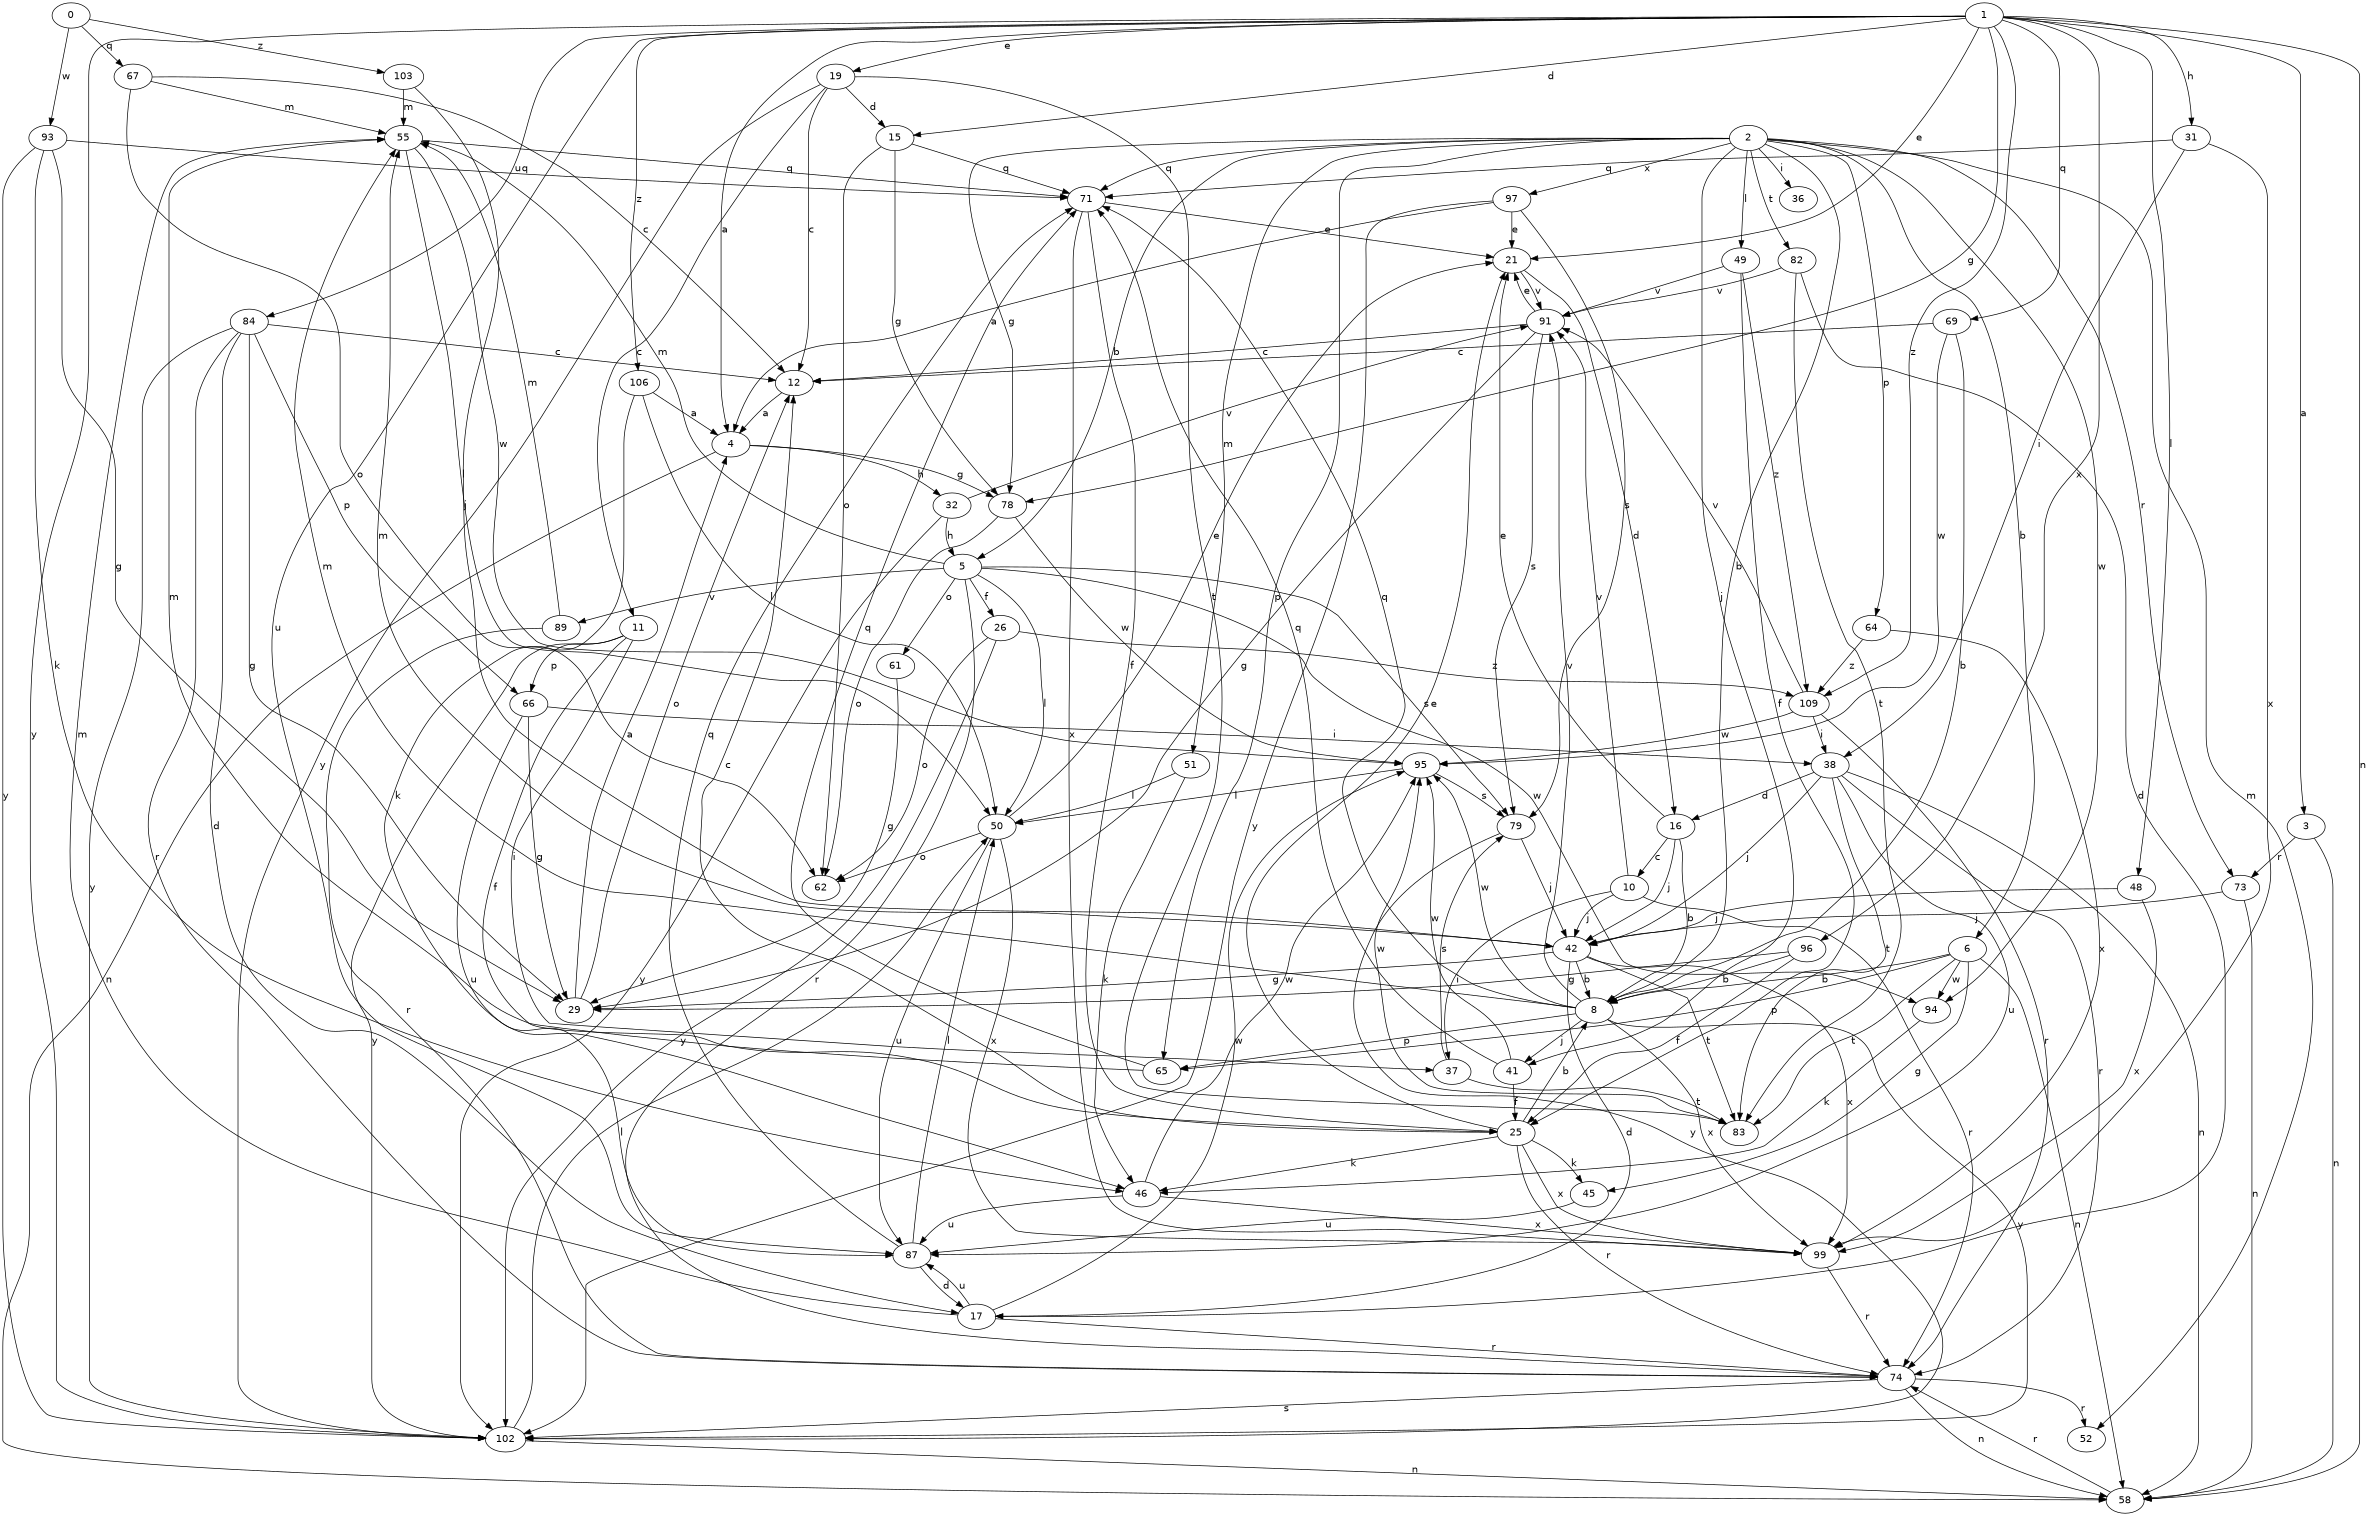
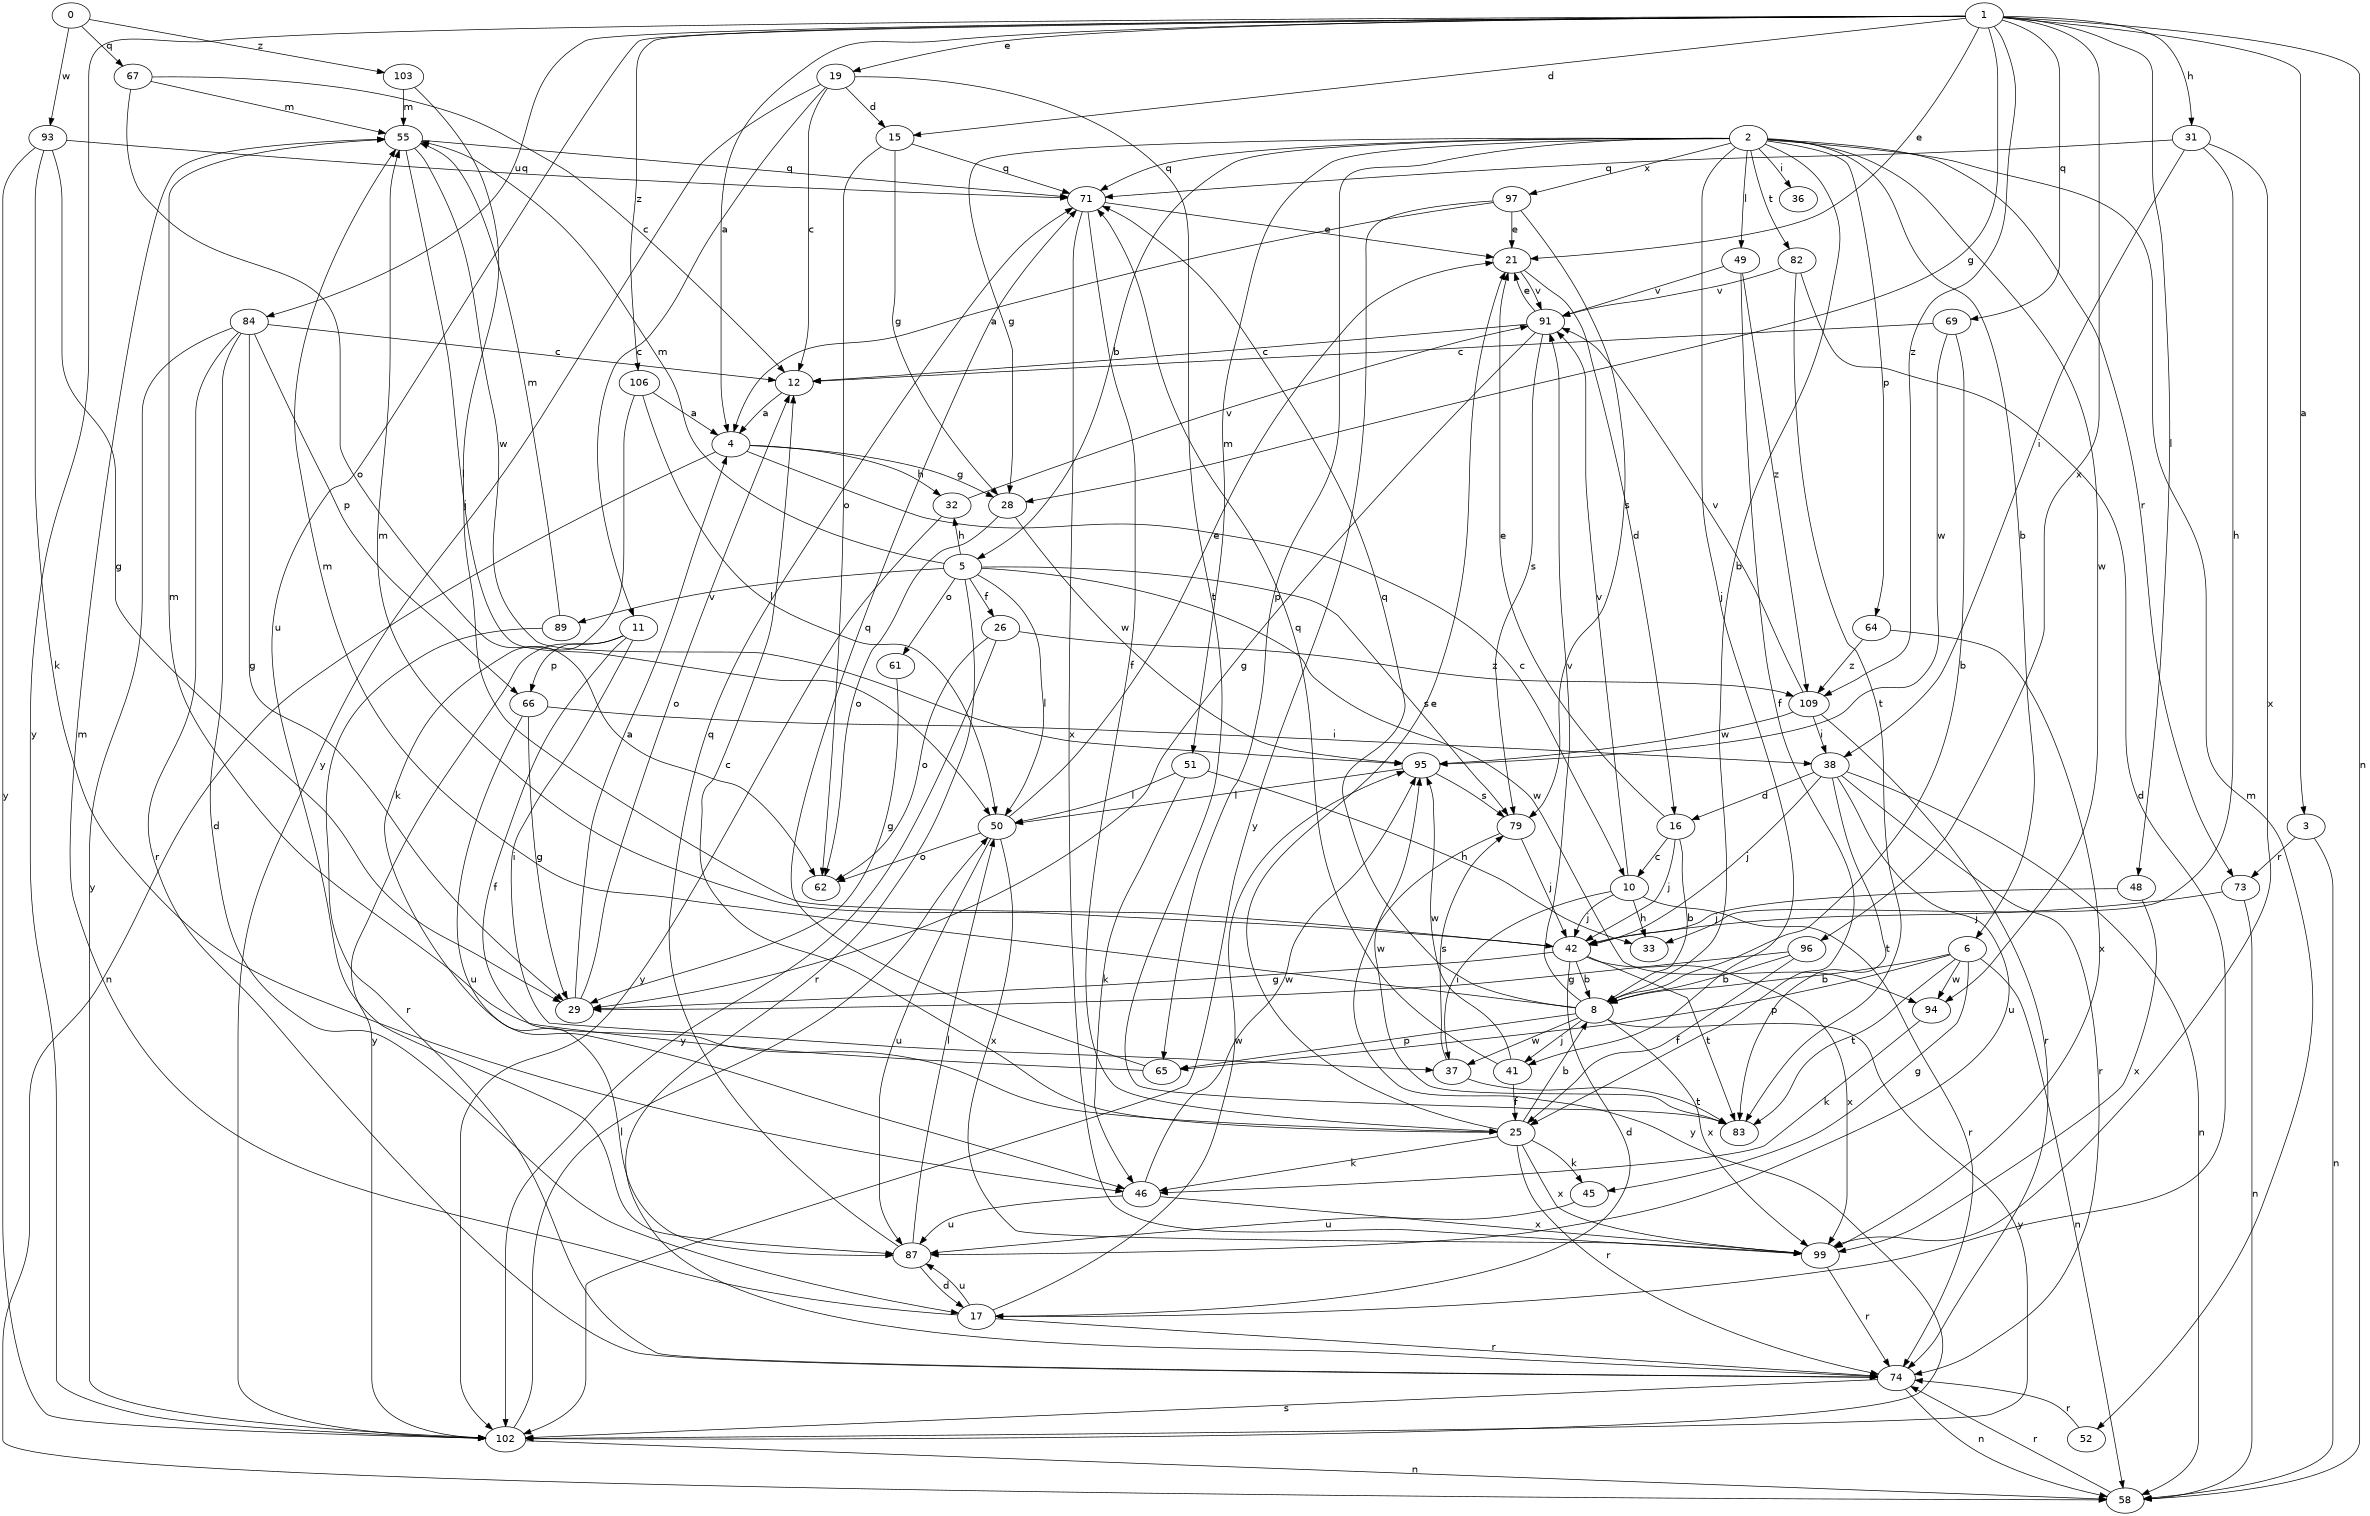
(1008, 506) -> (1008, 506)
(946, 534) -> (958, 540)
none -> (1229, 536)
(1483, 913) -> (1526, 1040)
none -> (1649, 949)
(2006, 1385) -> (2006, 1391)
